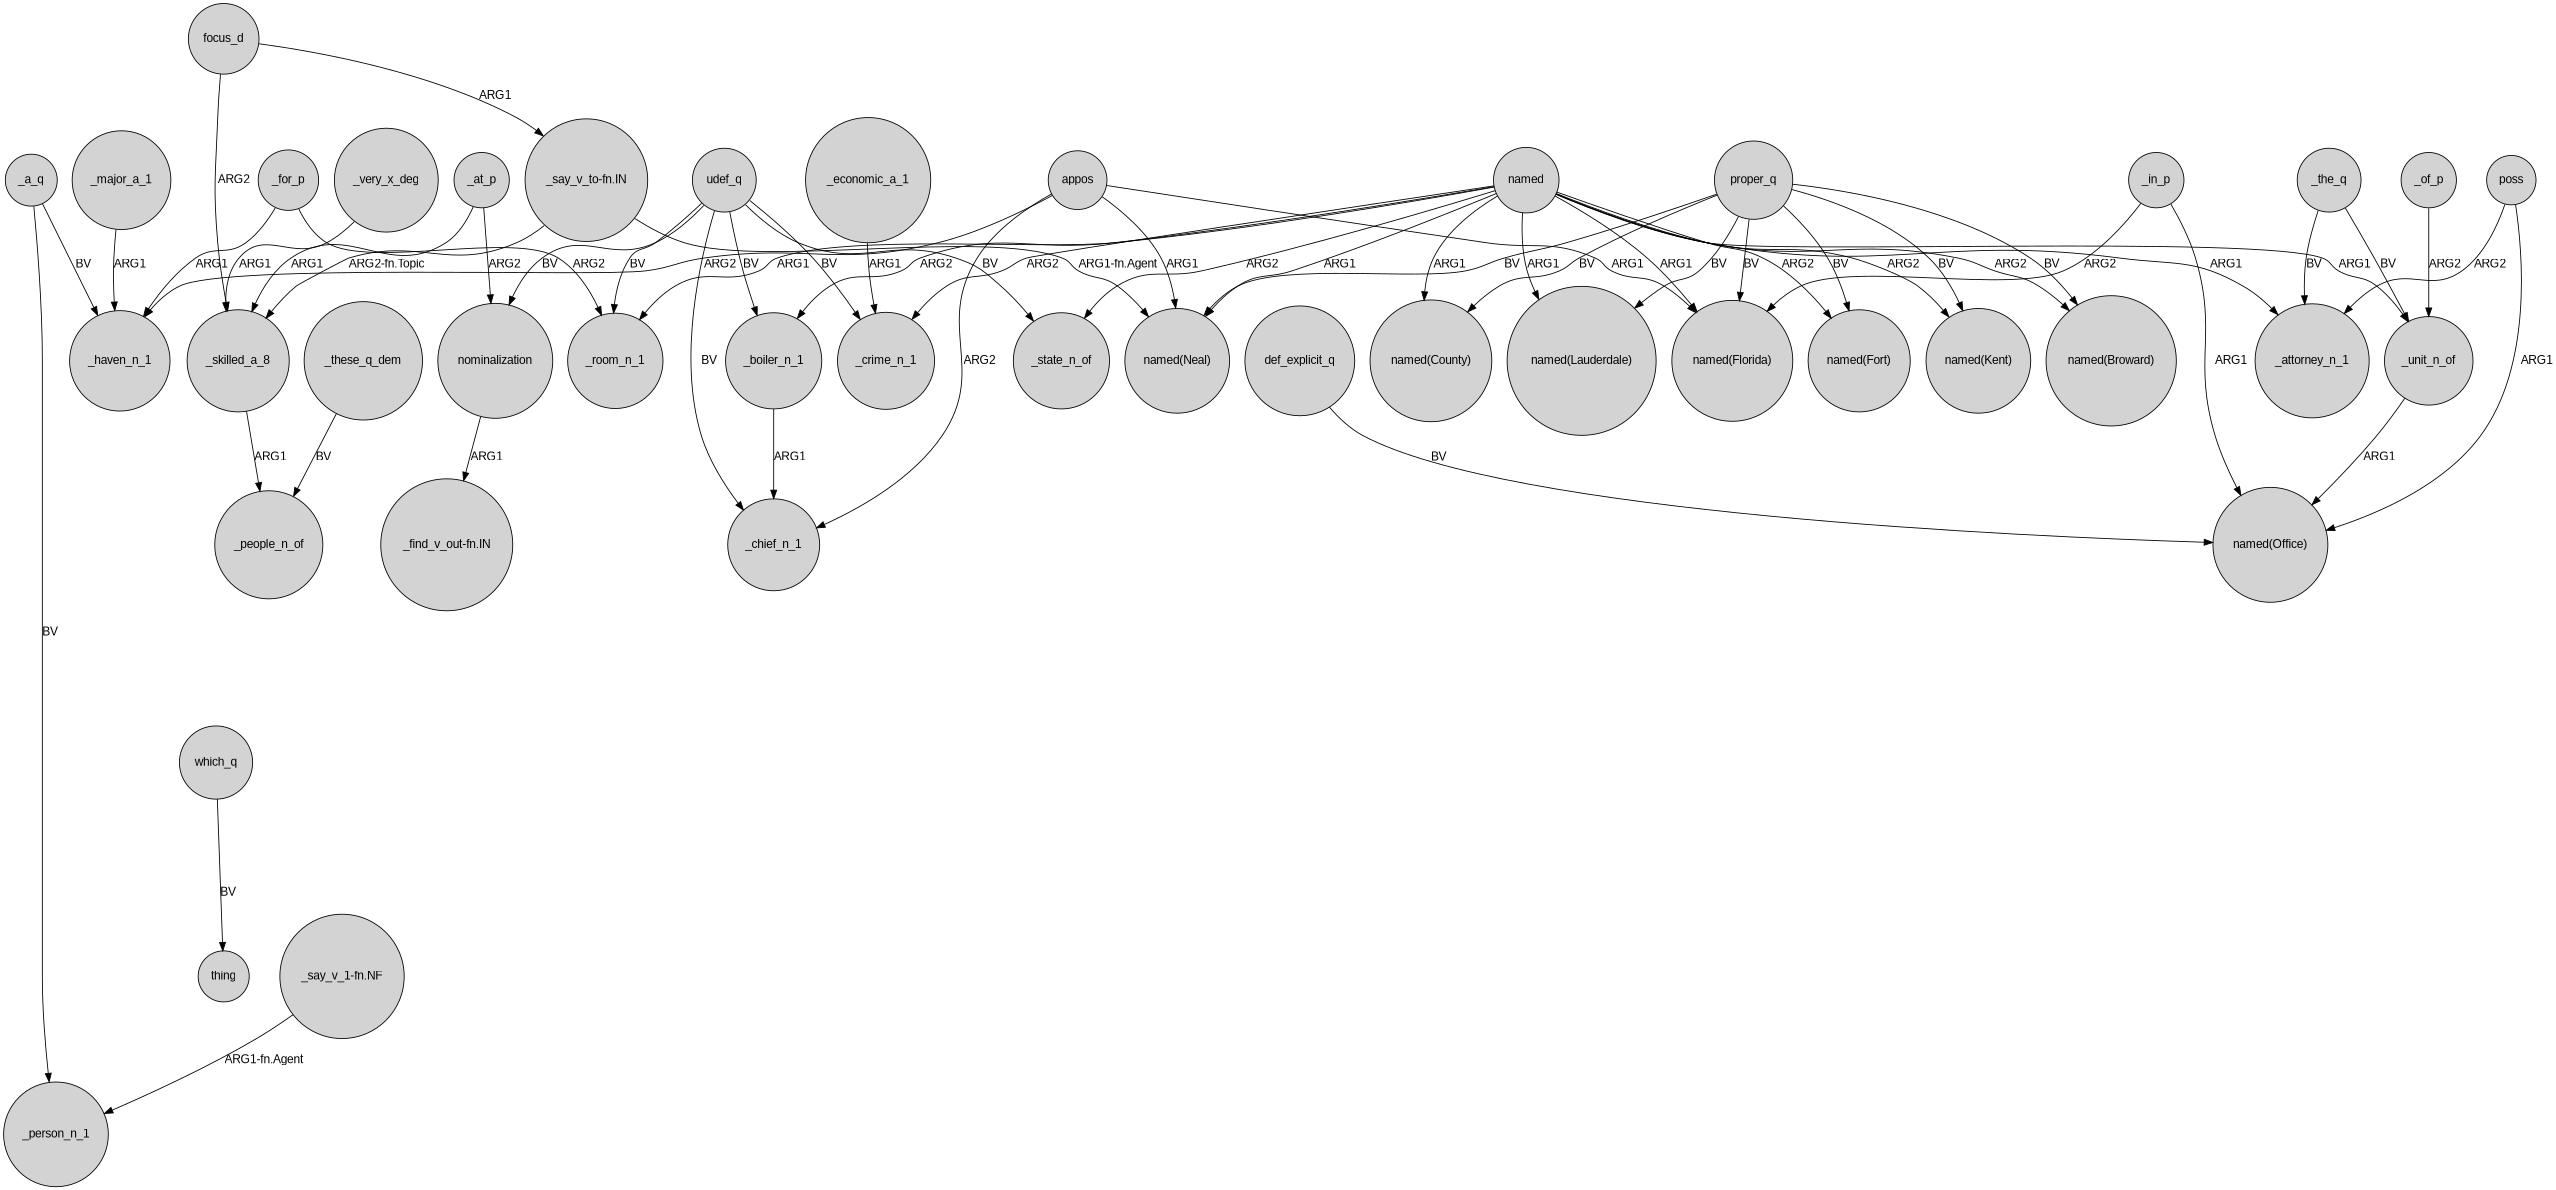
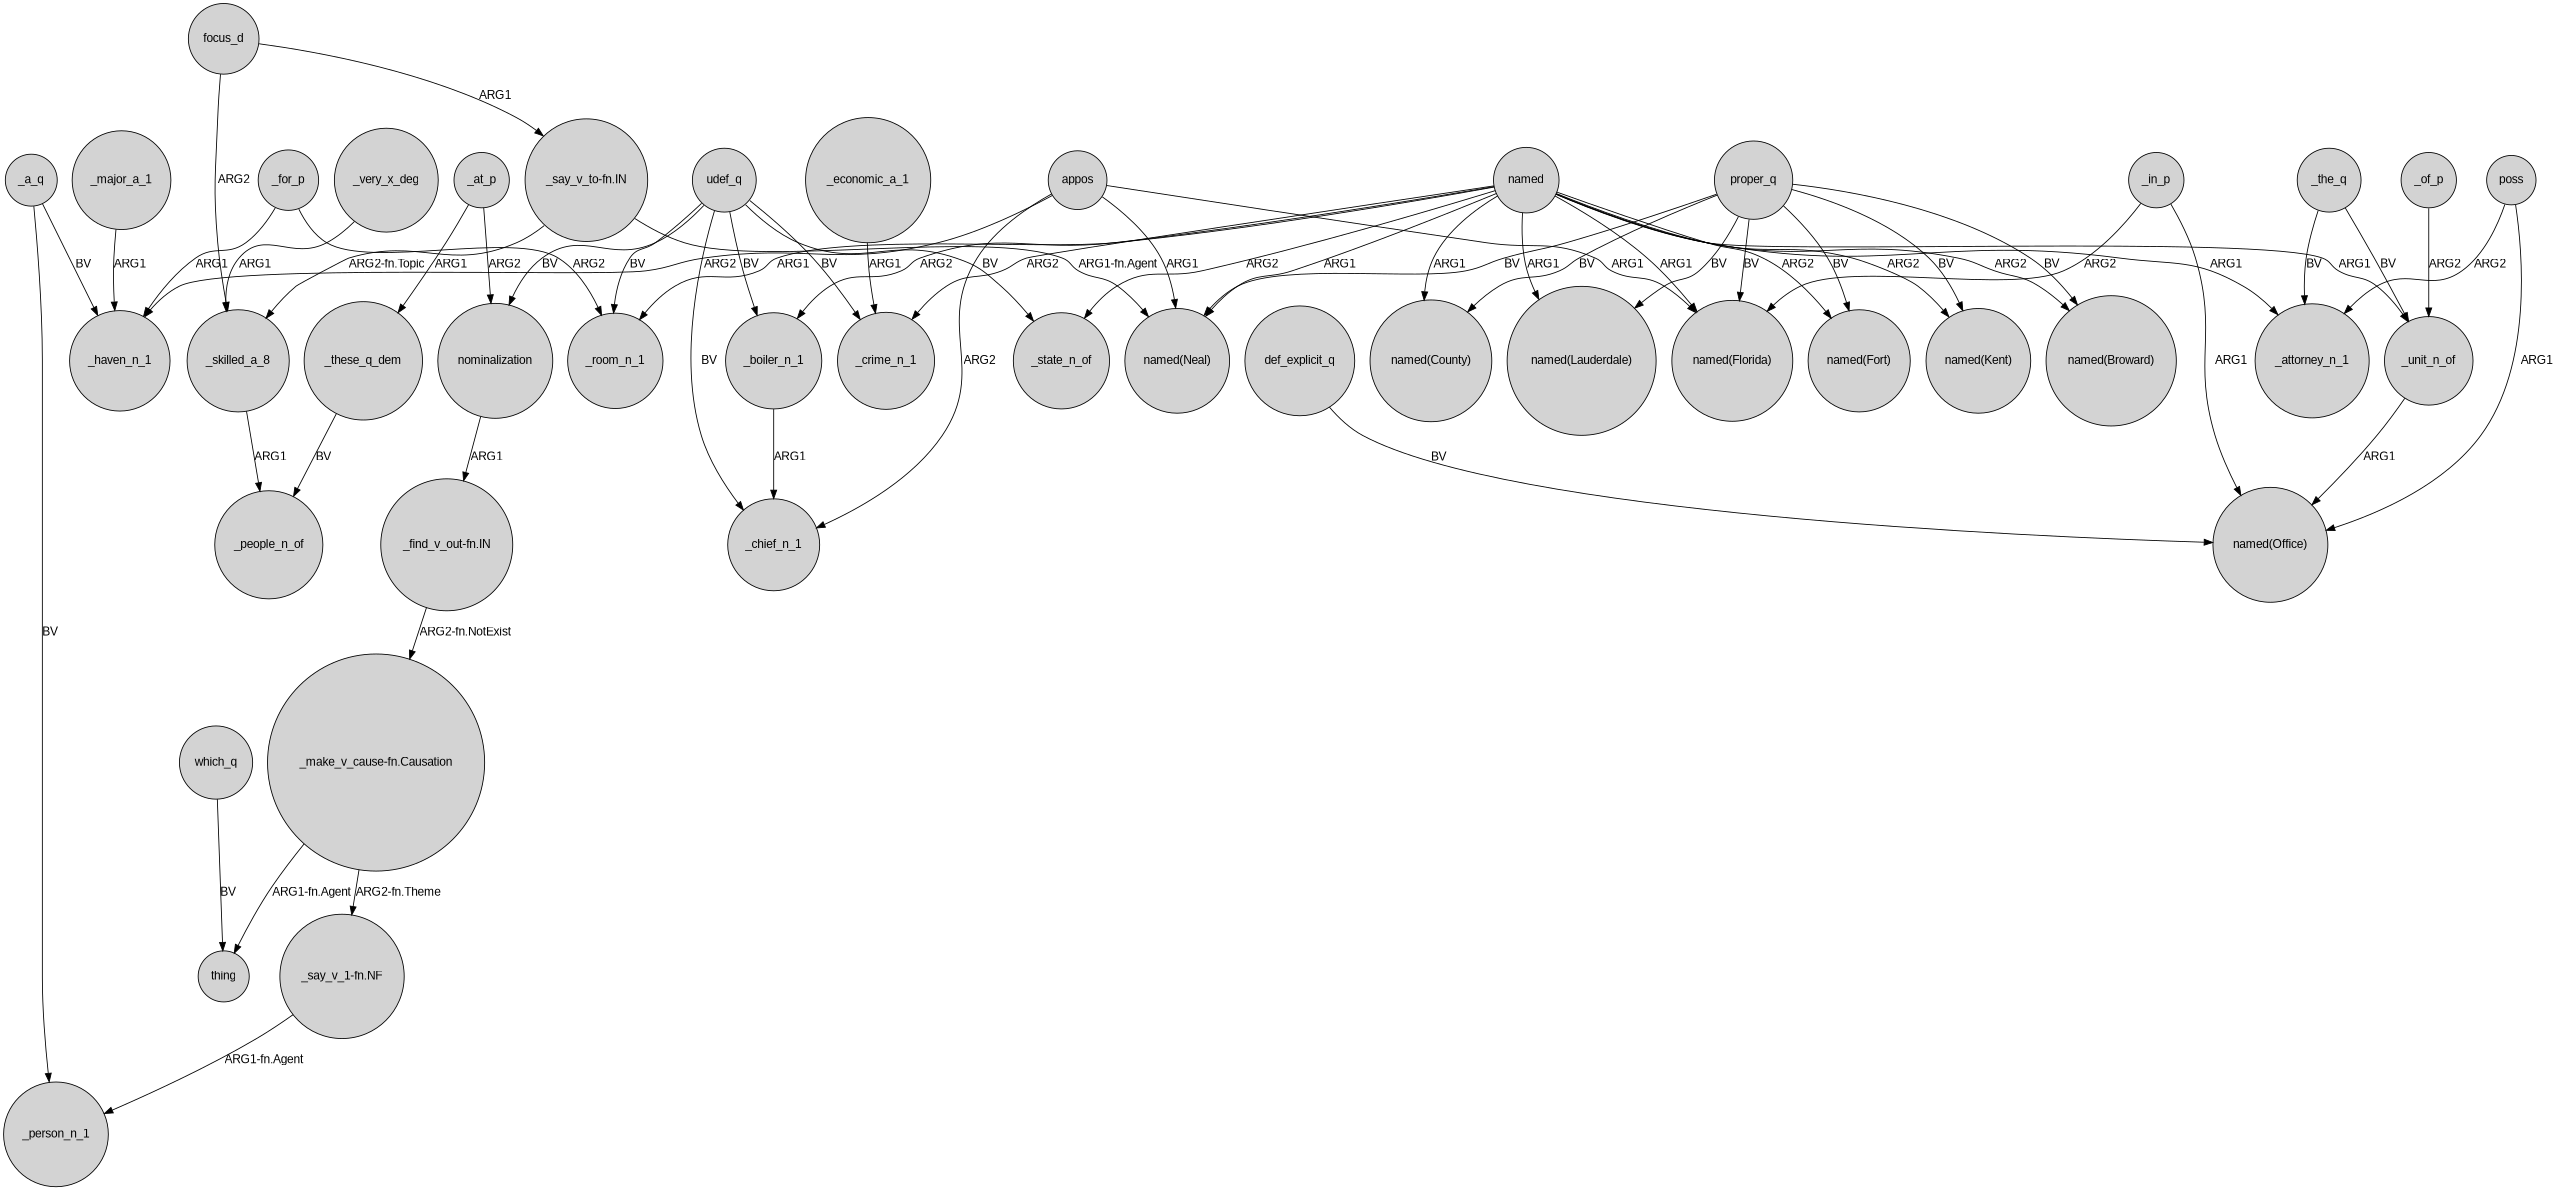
(298, 255) -> (434, 261)
none -> (376, 763)
